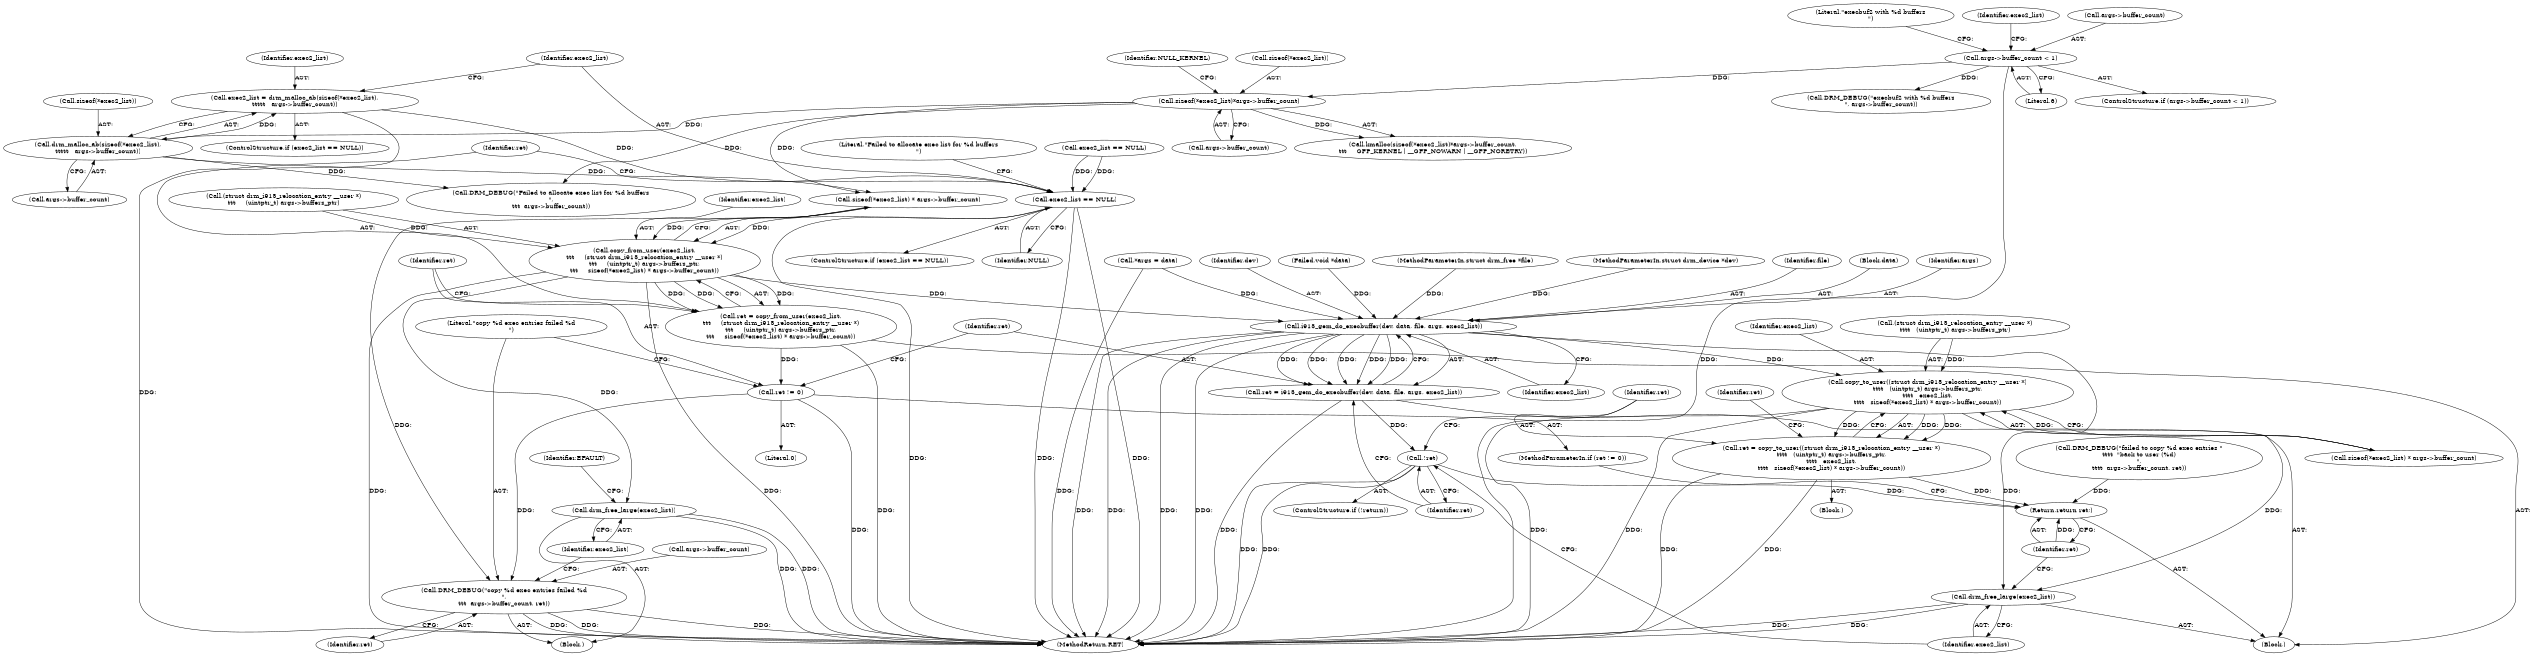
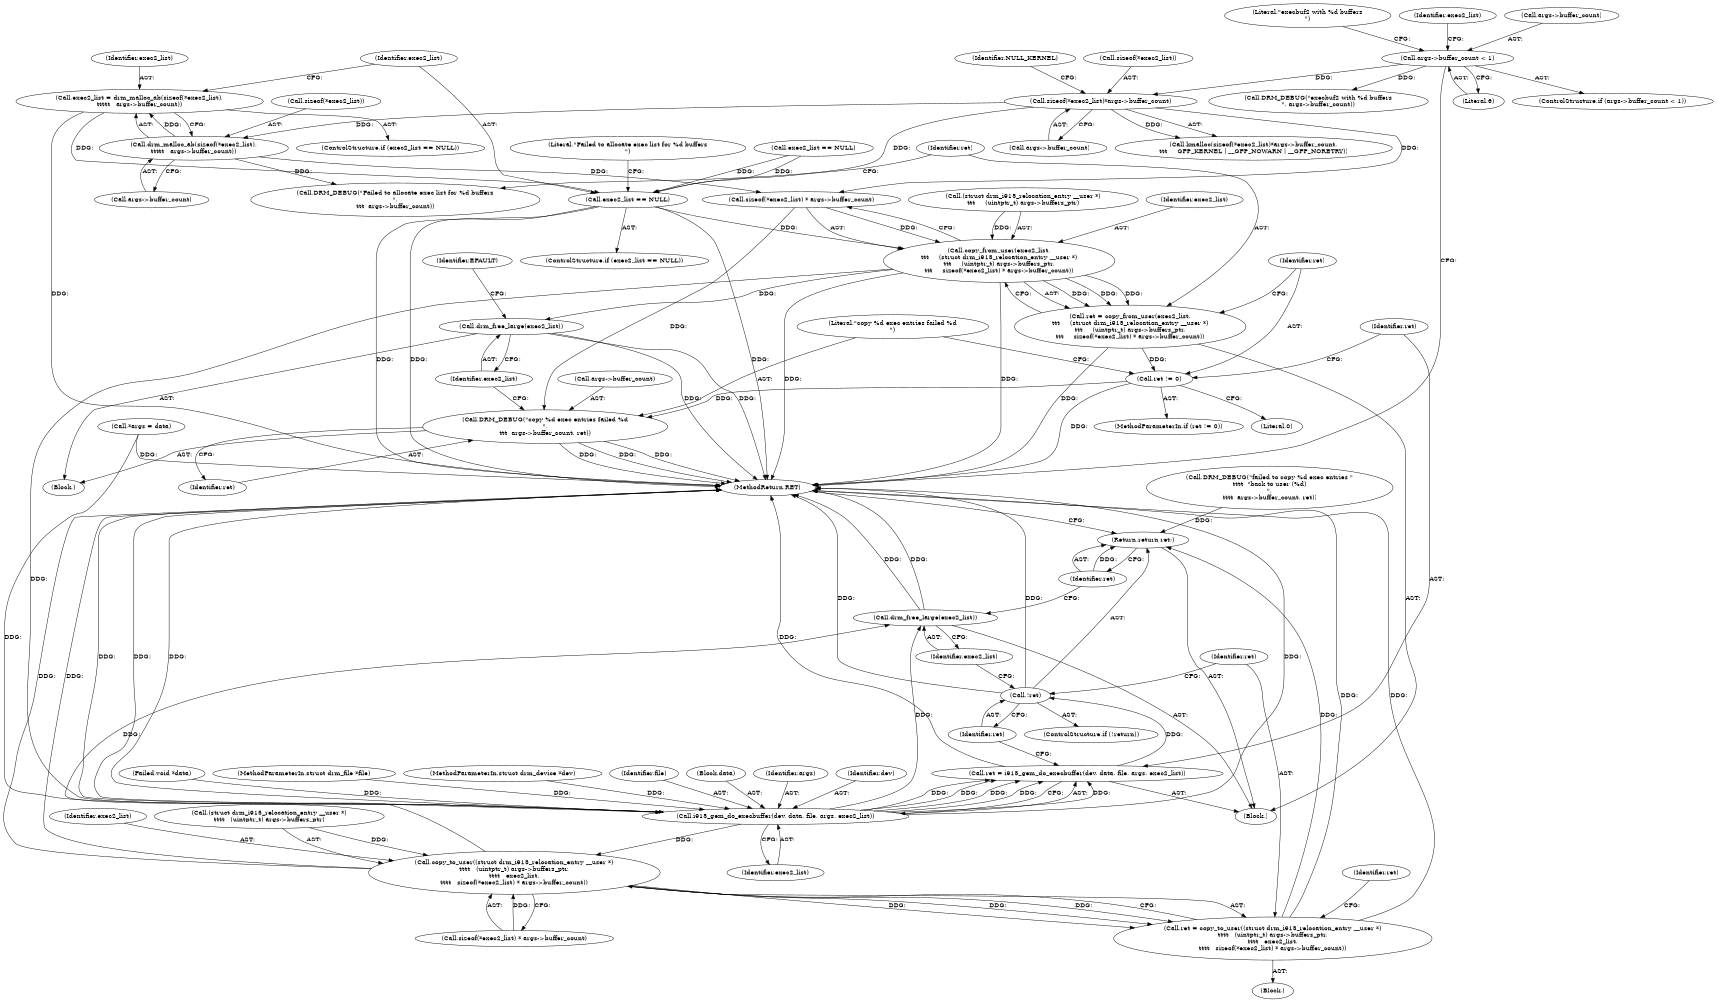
(1022, 261) -> none
(1465, 261) -> (304, 774)
(1710, 360) -> (1450, 261)
(790, 425) -> (1235, 398)
(1808, 482) -> (961, 508)
(1897, 491) -> (1119, 618)
